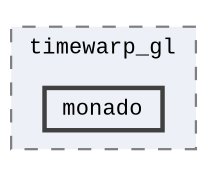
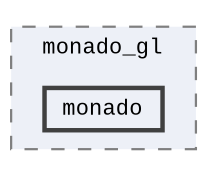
(104, 48) -> (104, 48)
